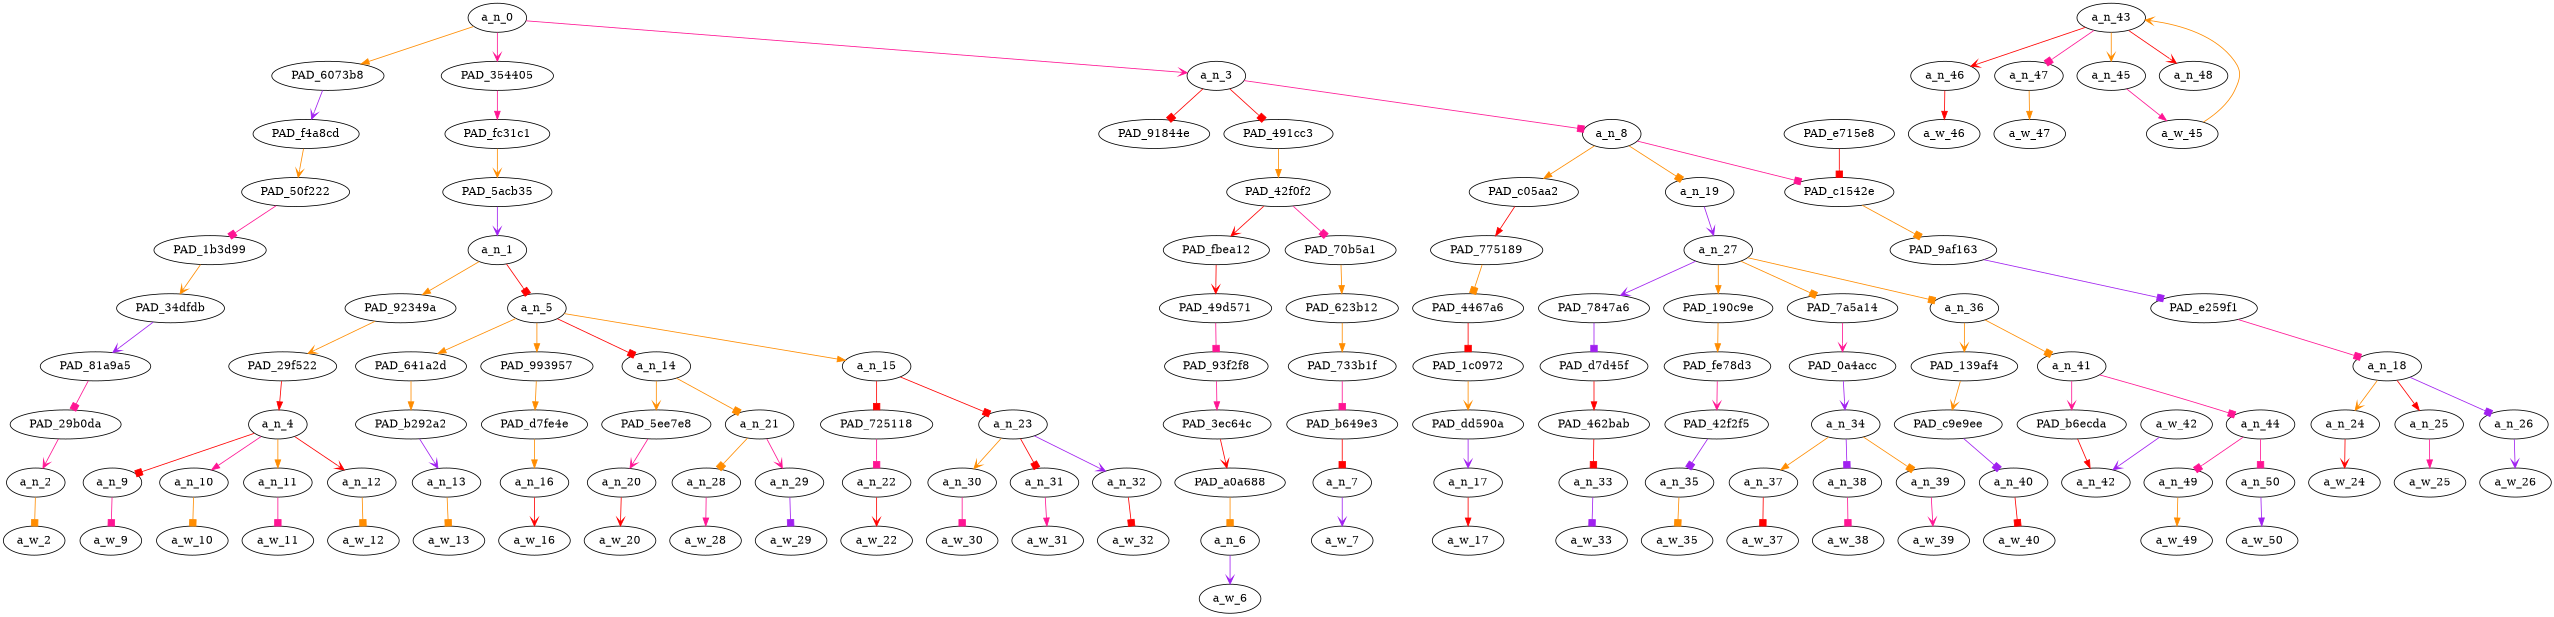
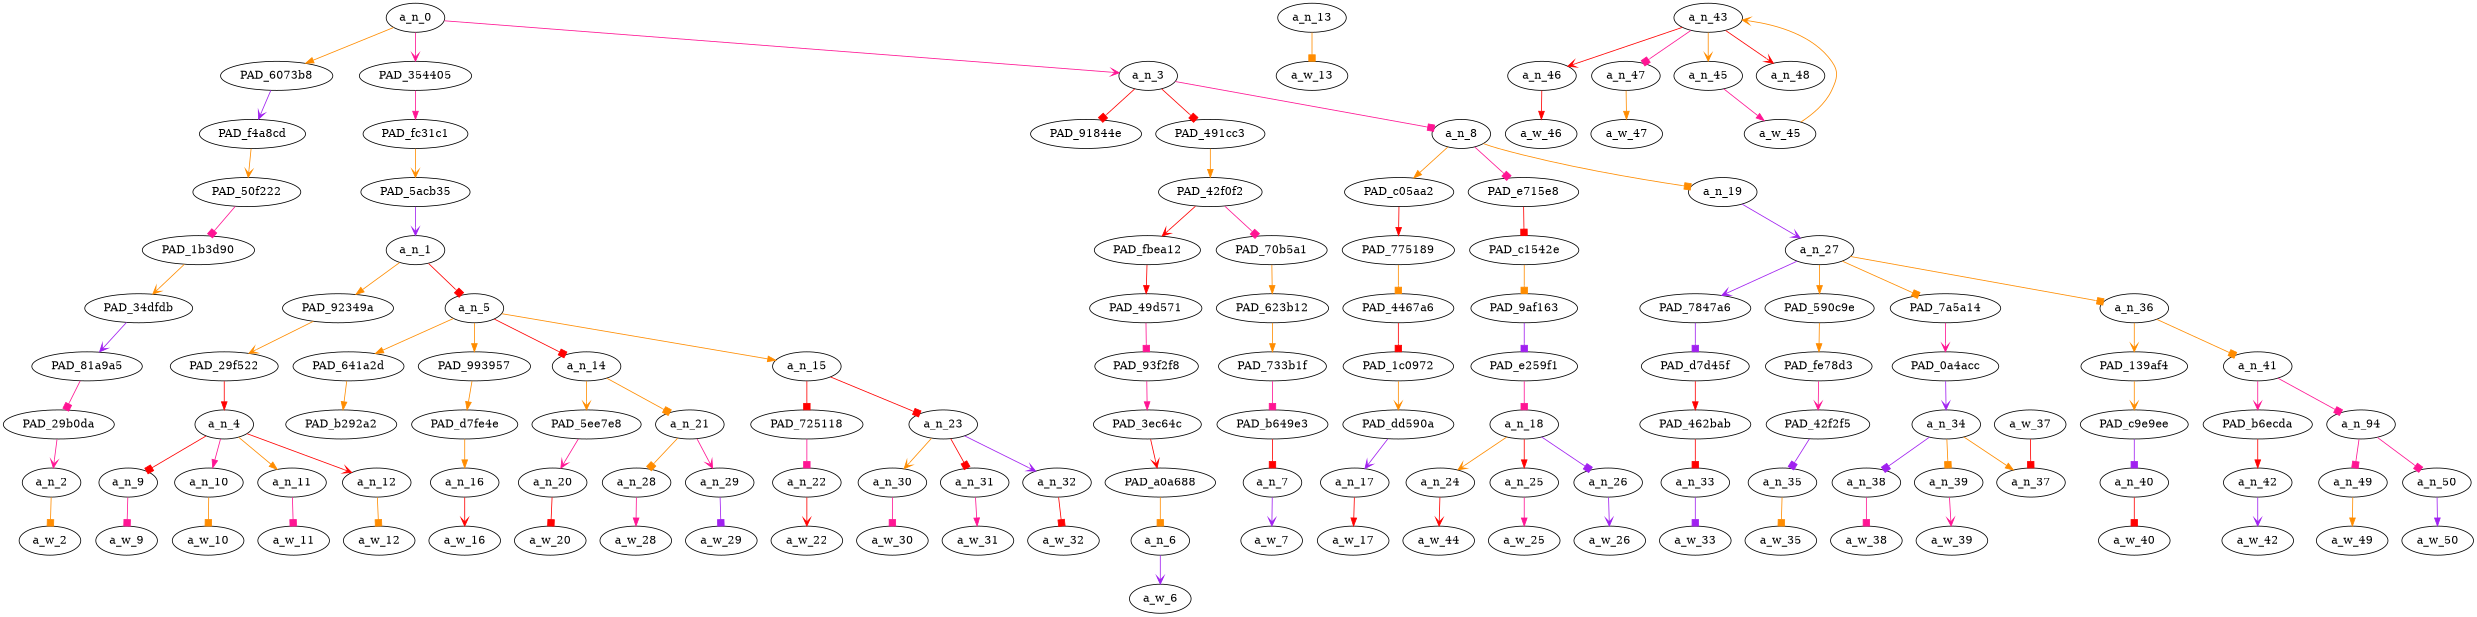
(1715, 160) -> (1489, 160)
(210, 250) -> (198, 250)
(1216, 275) -> (1147, 275)
(1718, 308) -> (1820, 308)
(2260, 424) -> (2361, 424)
(427, 450) -> none
(2140, 451) -> (2258, 508)
(2344, 483) -> (1439, 541)
(621, 508) -> (552, 508)
(1763, 508) -> (2031, 450)
